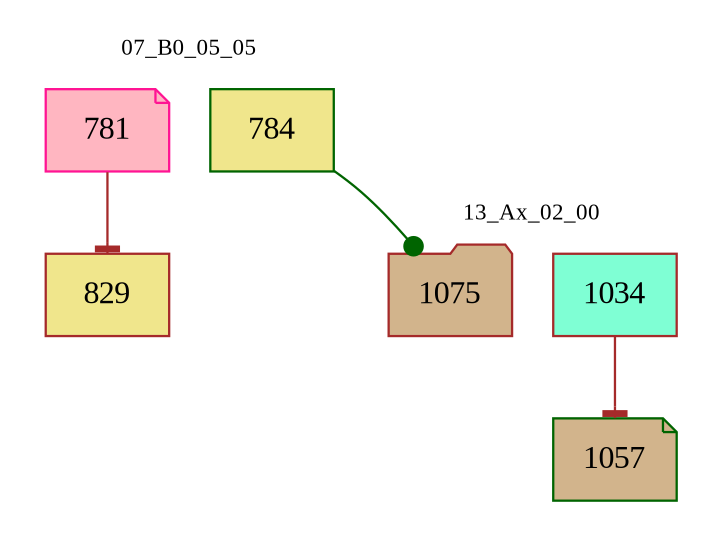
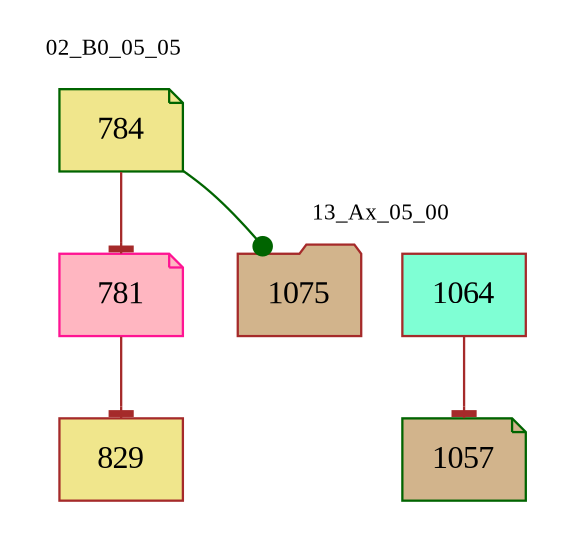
(190, 49) -> (114, 49)
(272, 130) -> (121, 130)
none -> (121, 207)
(533, 214) -> (382, 214)
(615, 295) -> (464, 295)
